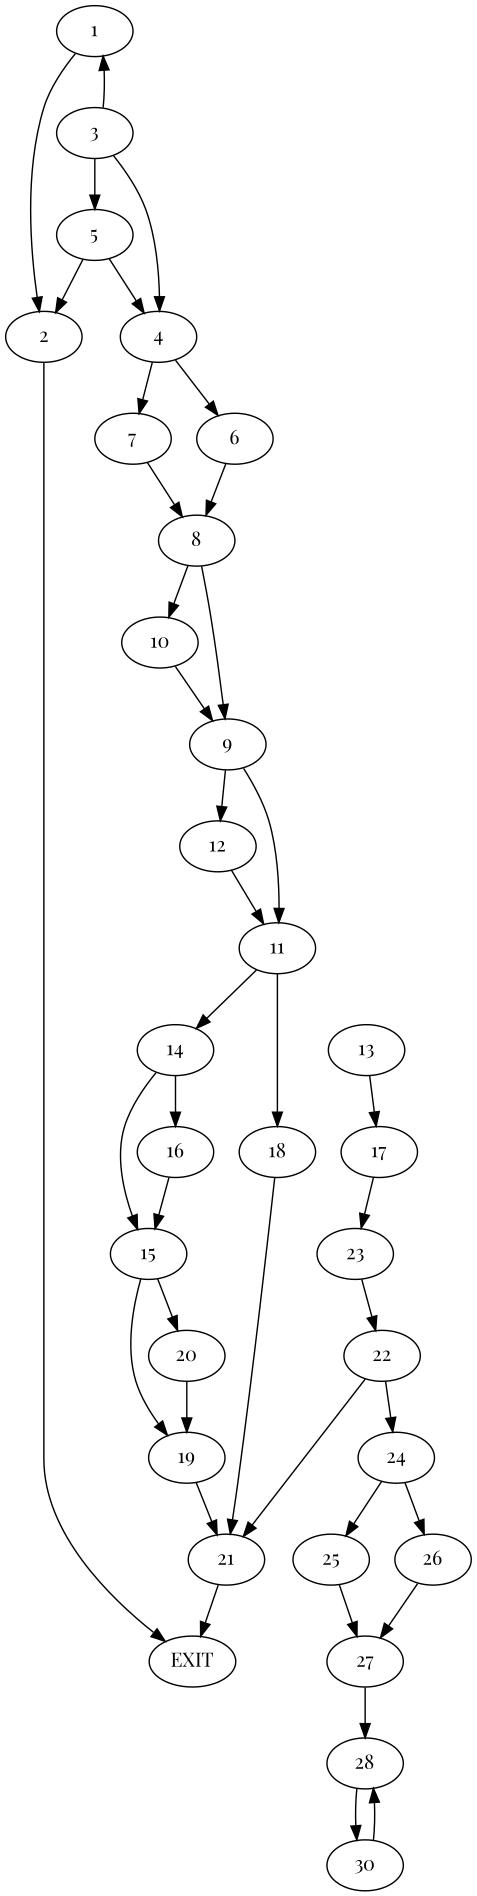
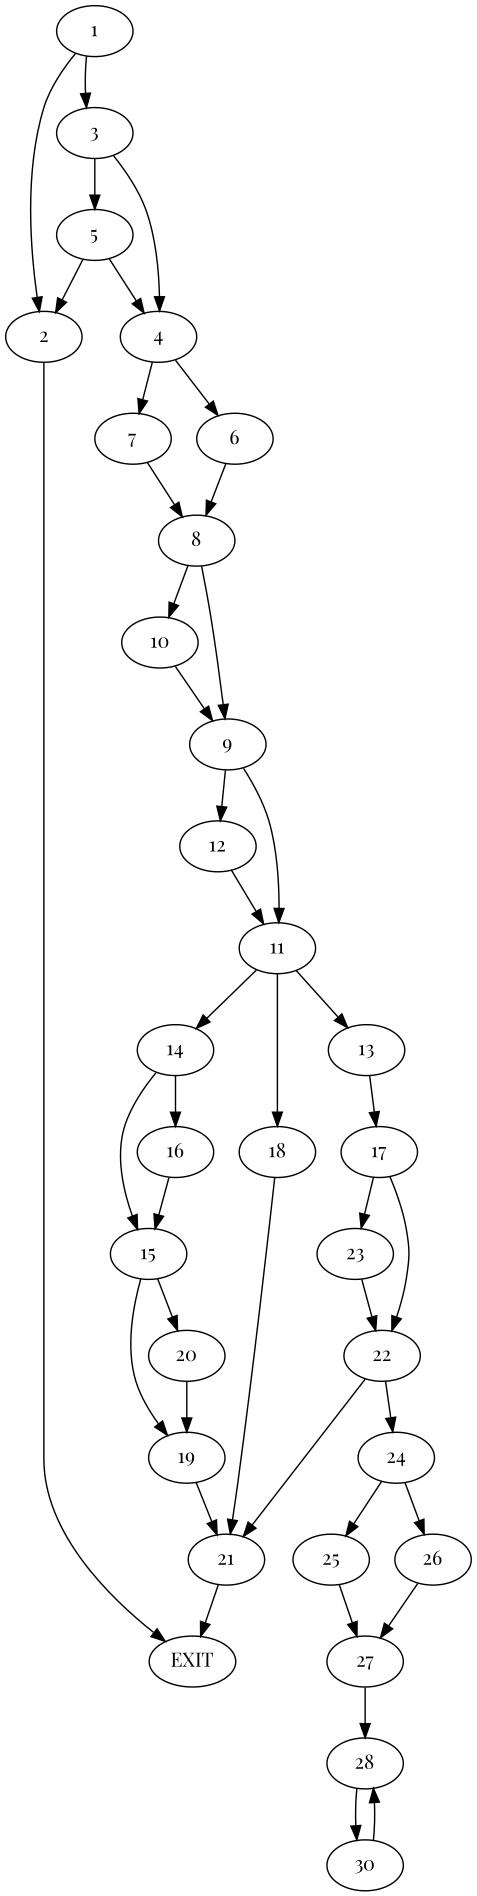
(104, 89) -> (85, 75)
none -> (317, 994)
none -> (409, 1246)
